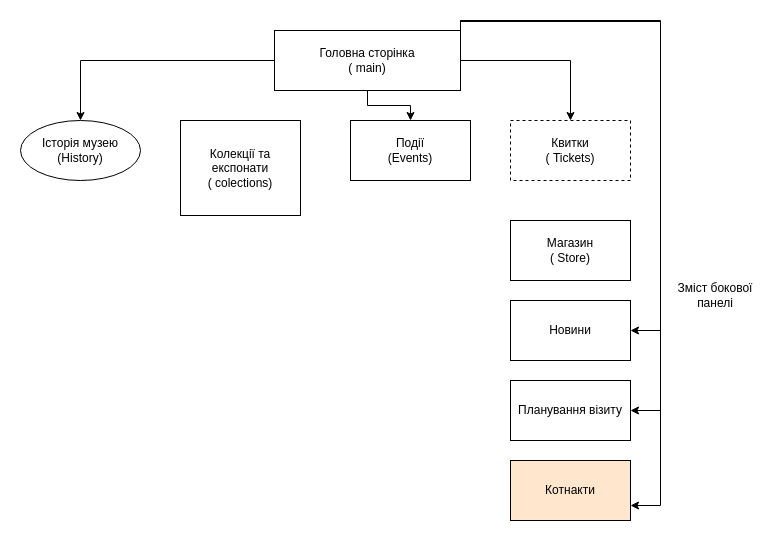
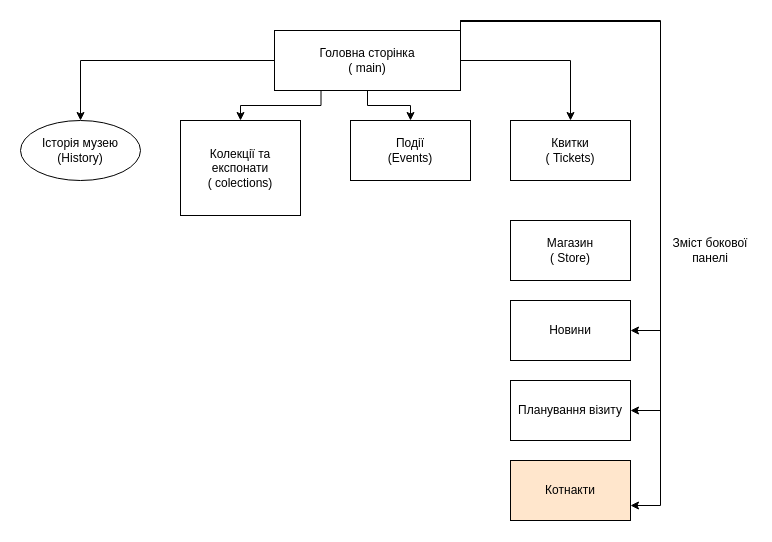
none -> (285, 106)
(571, 151) -> (571, 151)
(716, 296) -> (711, 251)
